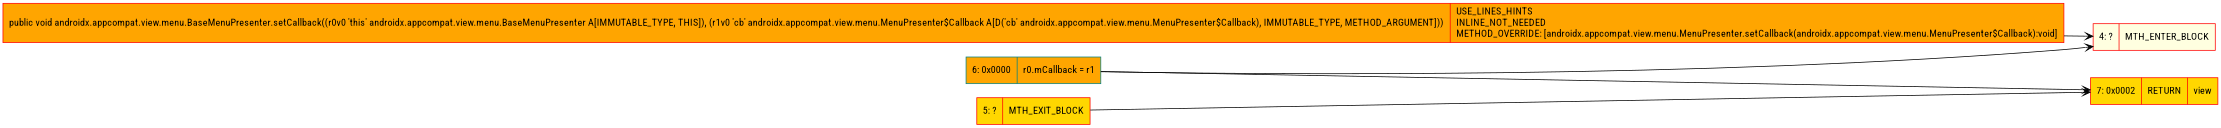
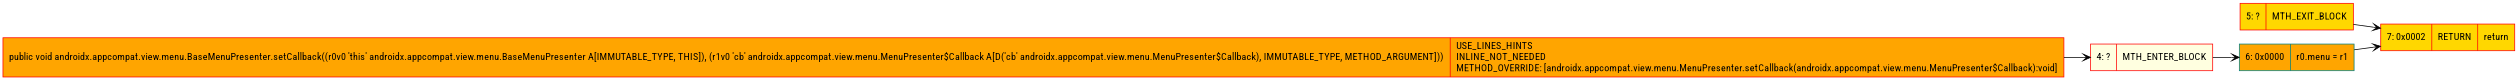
(1059, 70) -> (2322, 57)
(1594, 71) -> (2222, 57)
(2203, 91) -> (2496, 37)
